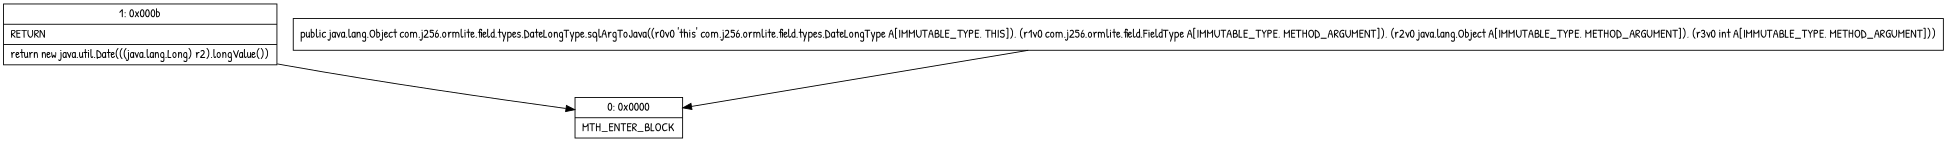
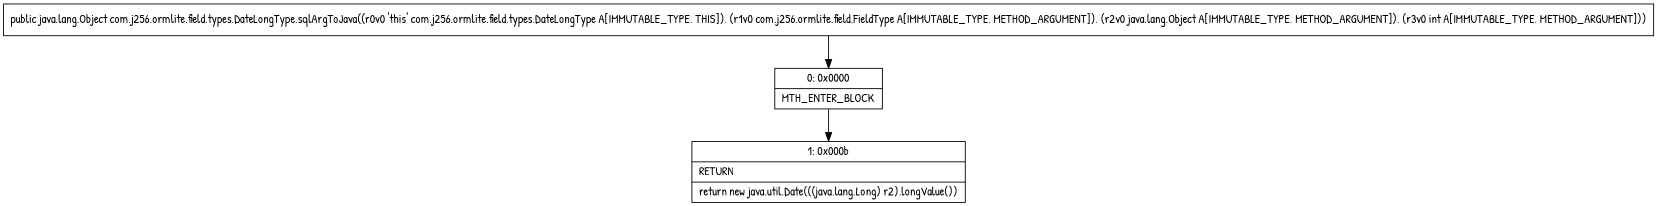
(421, 88) -> (829, 121)
